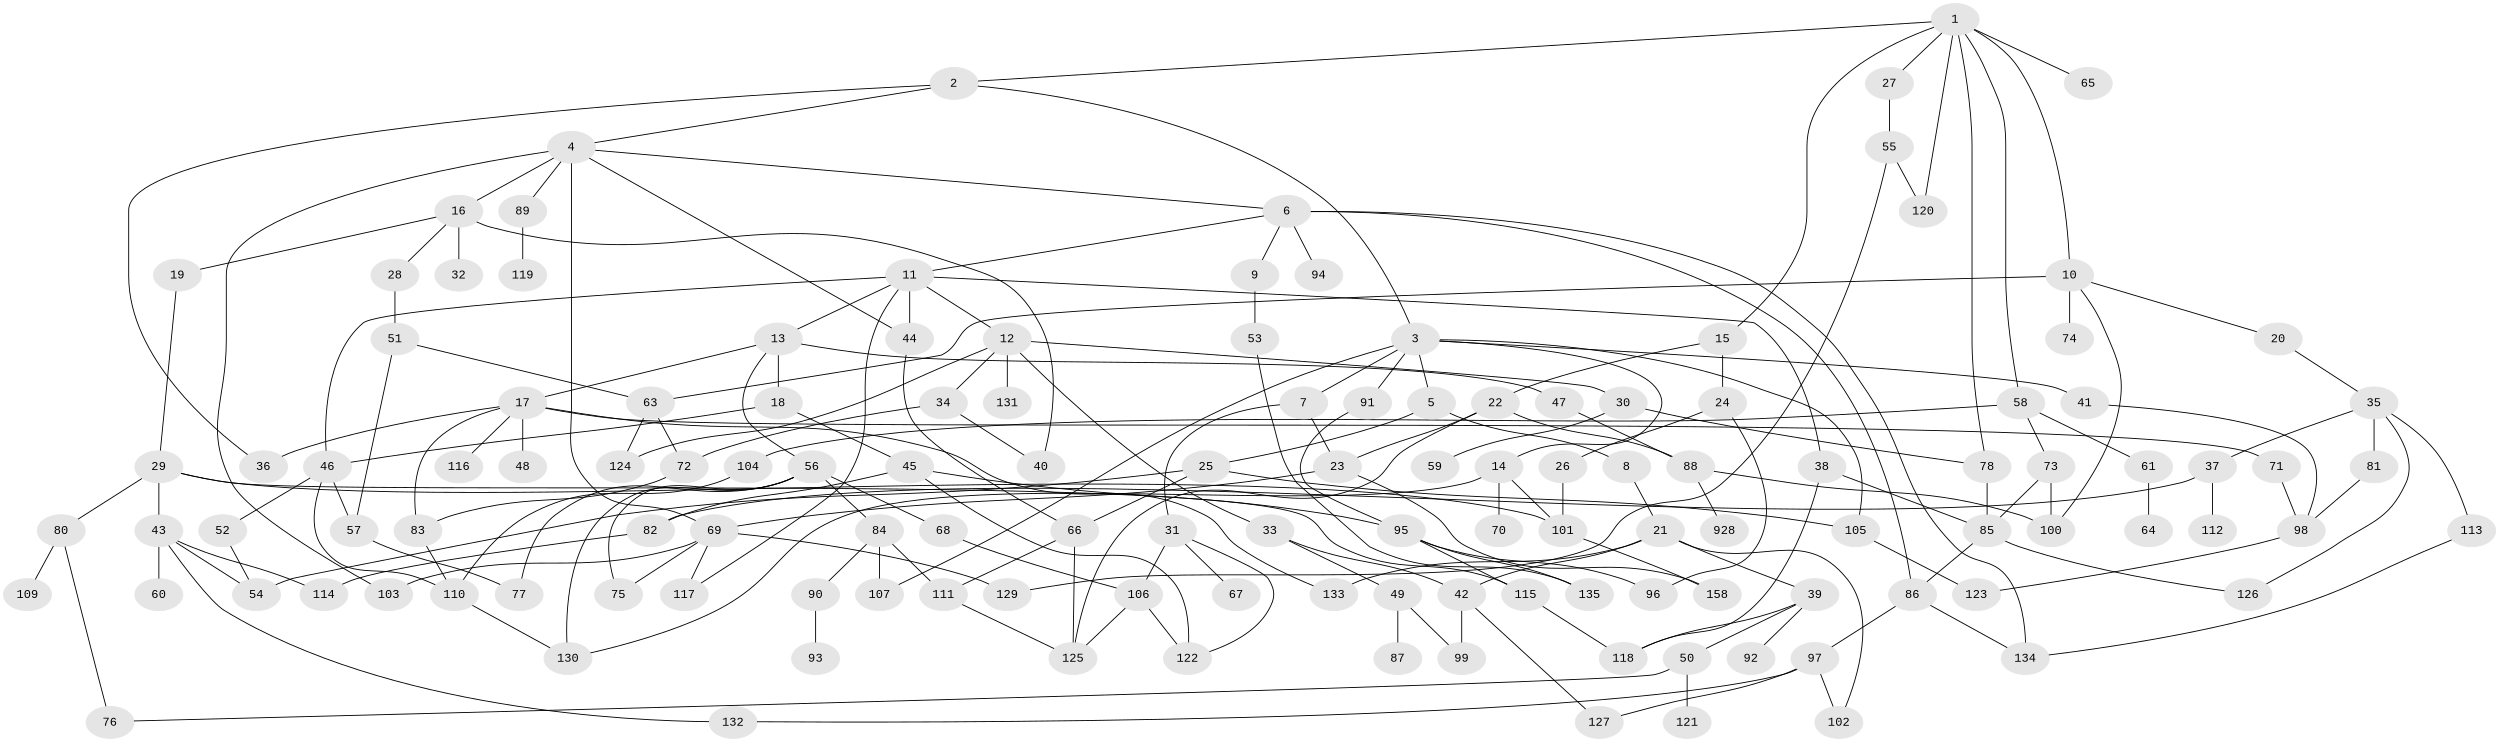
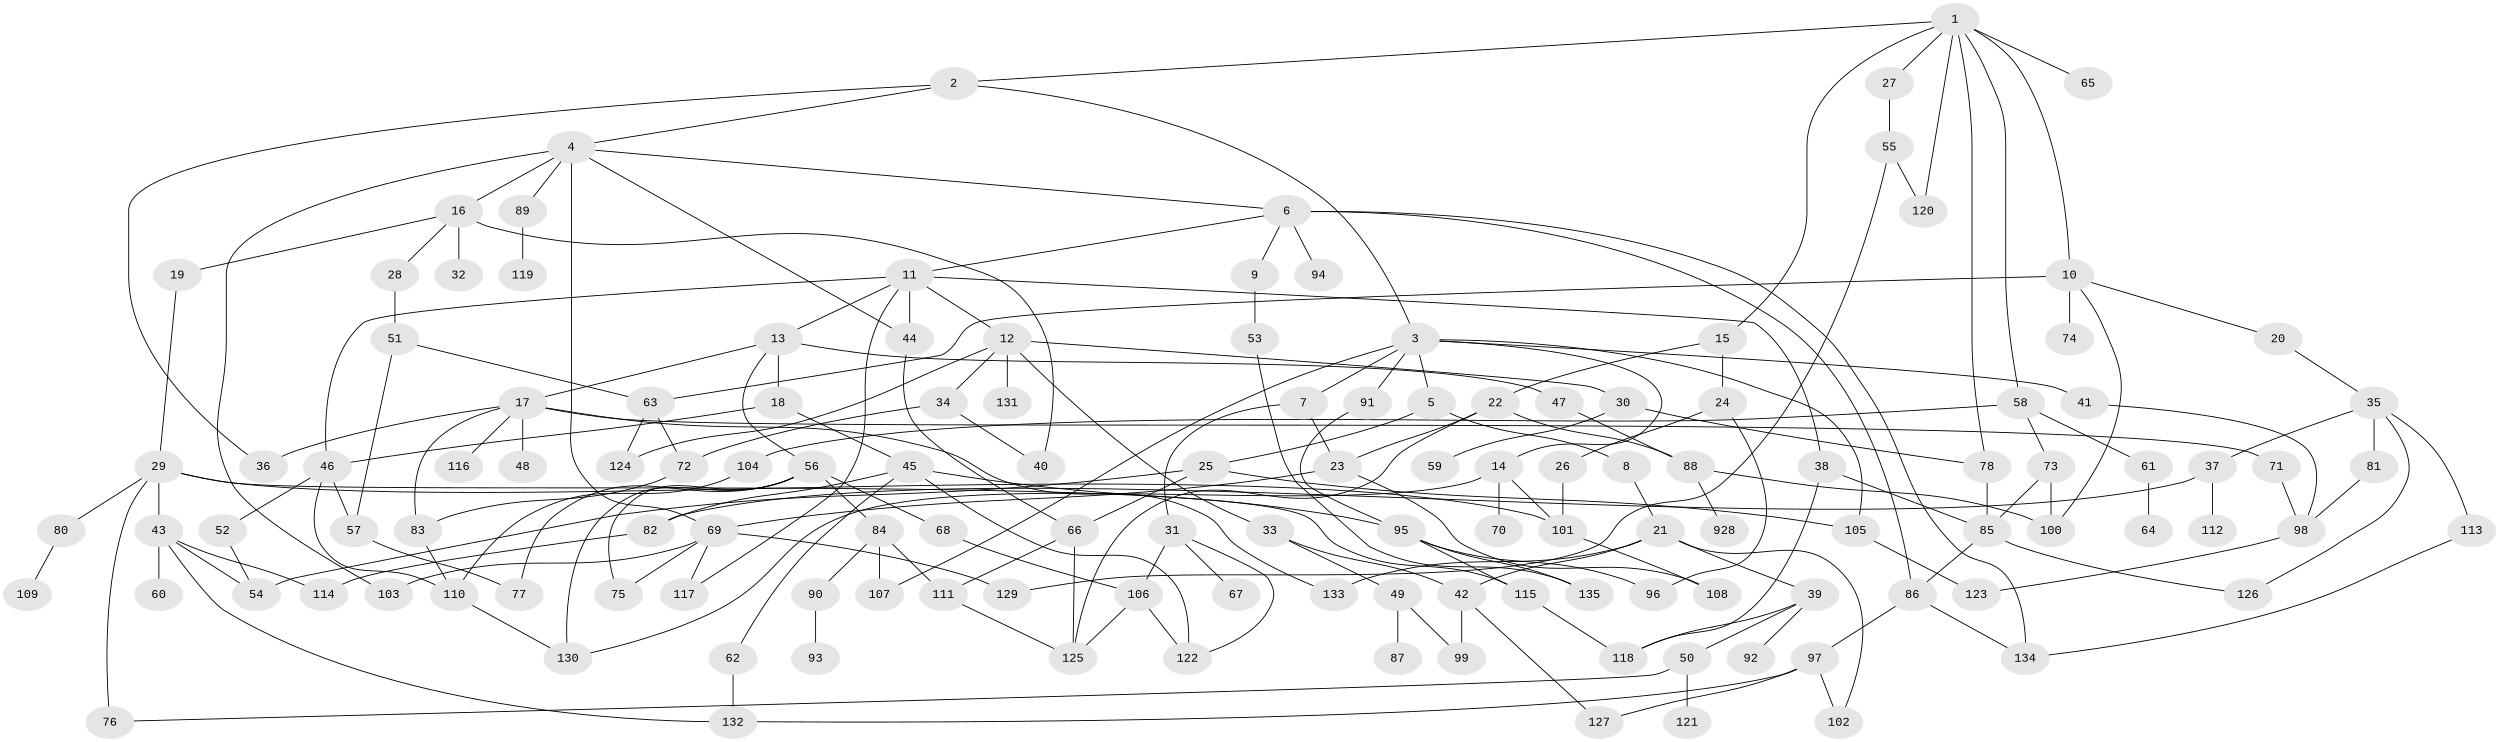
(1717, 595) -> (1717, 595)
(85, 627) -> (111, 590)
none -> (733, 659)
